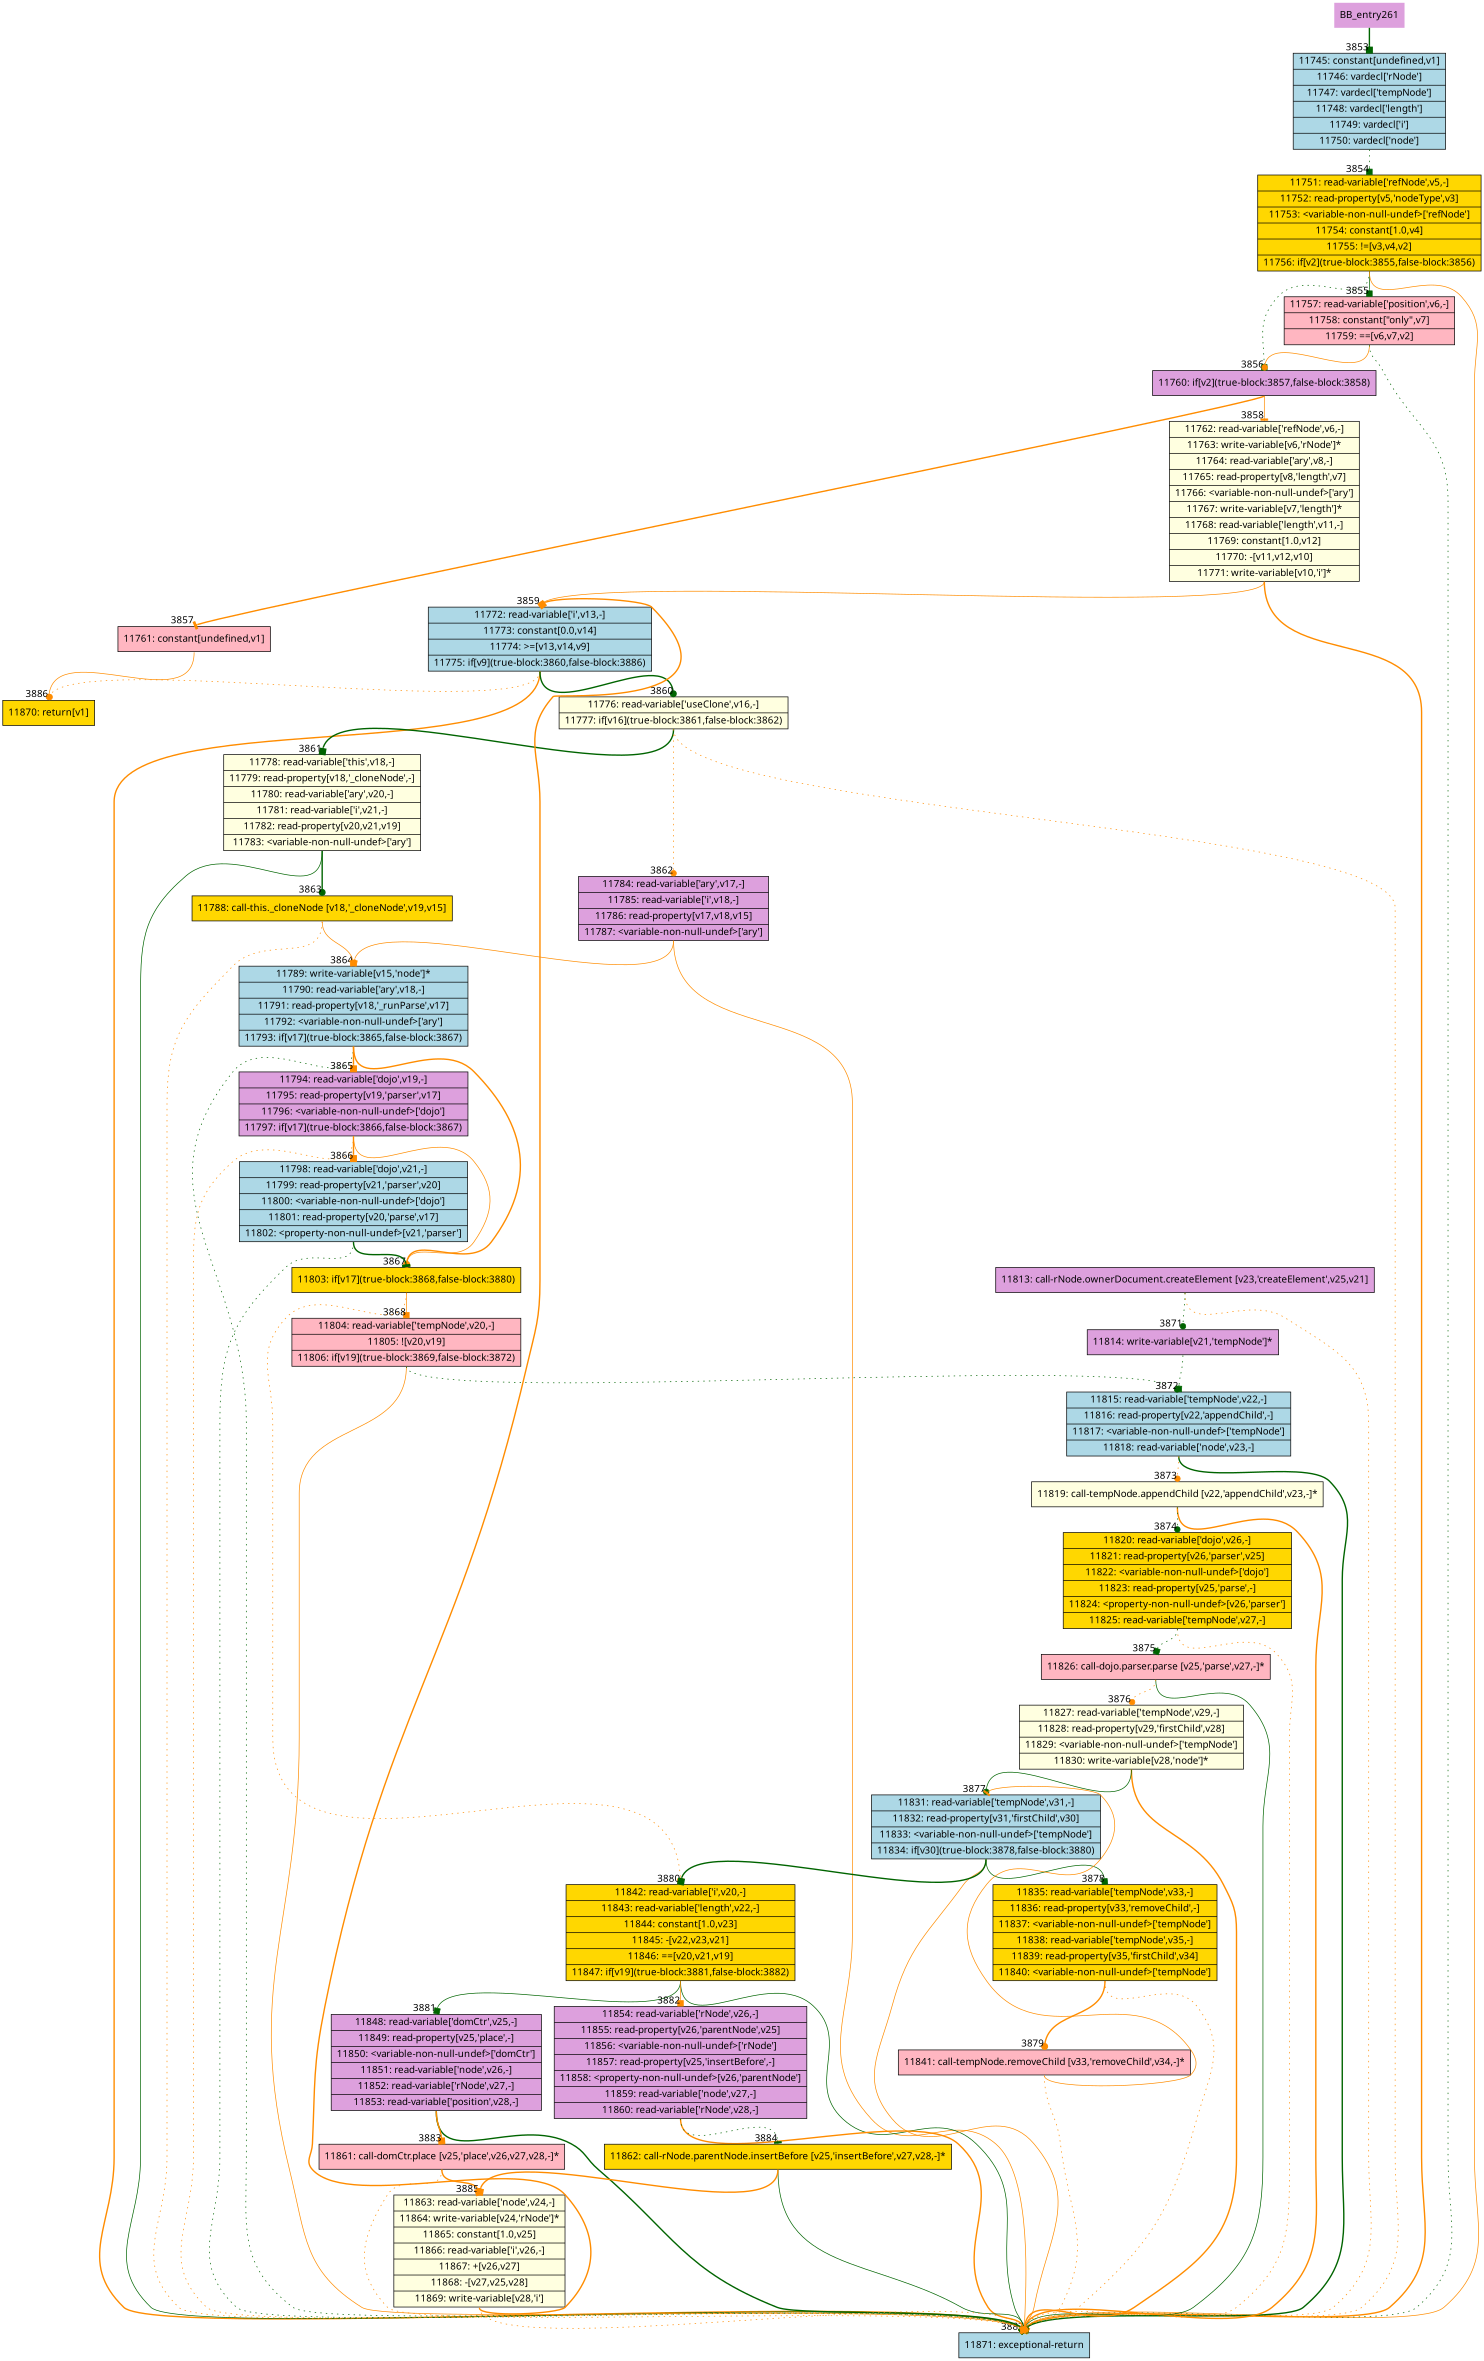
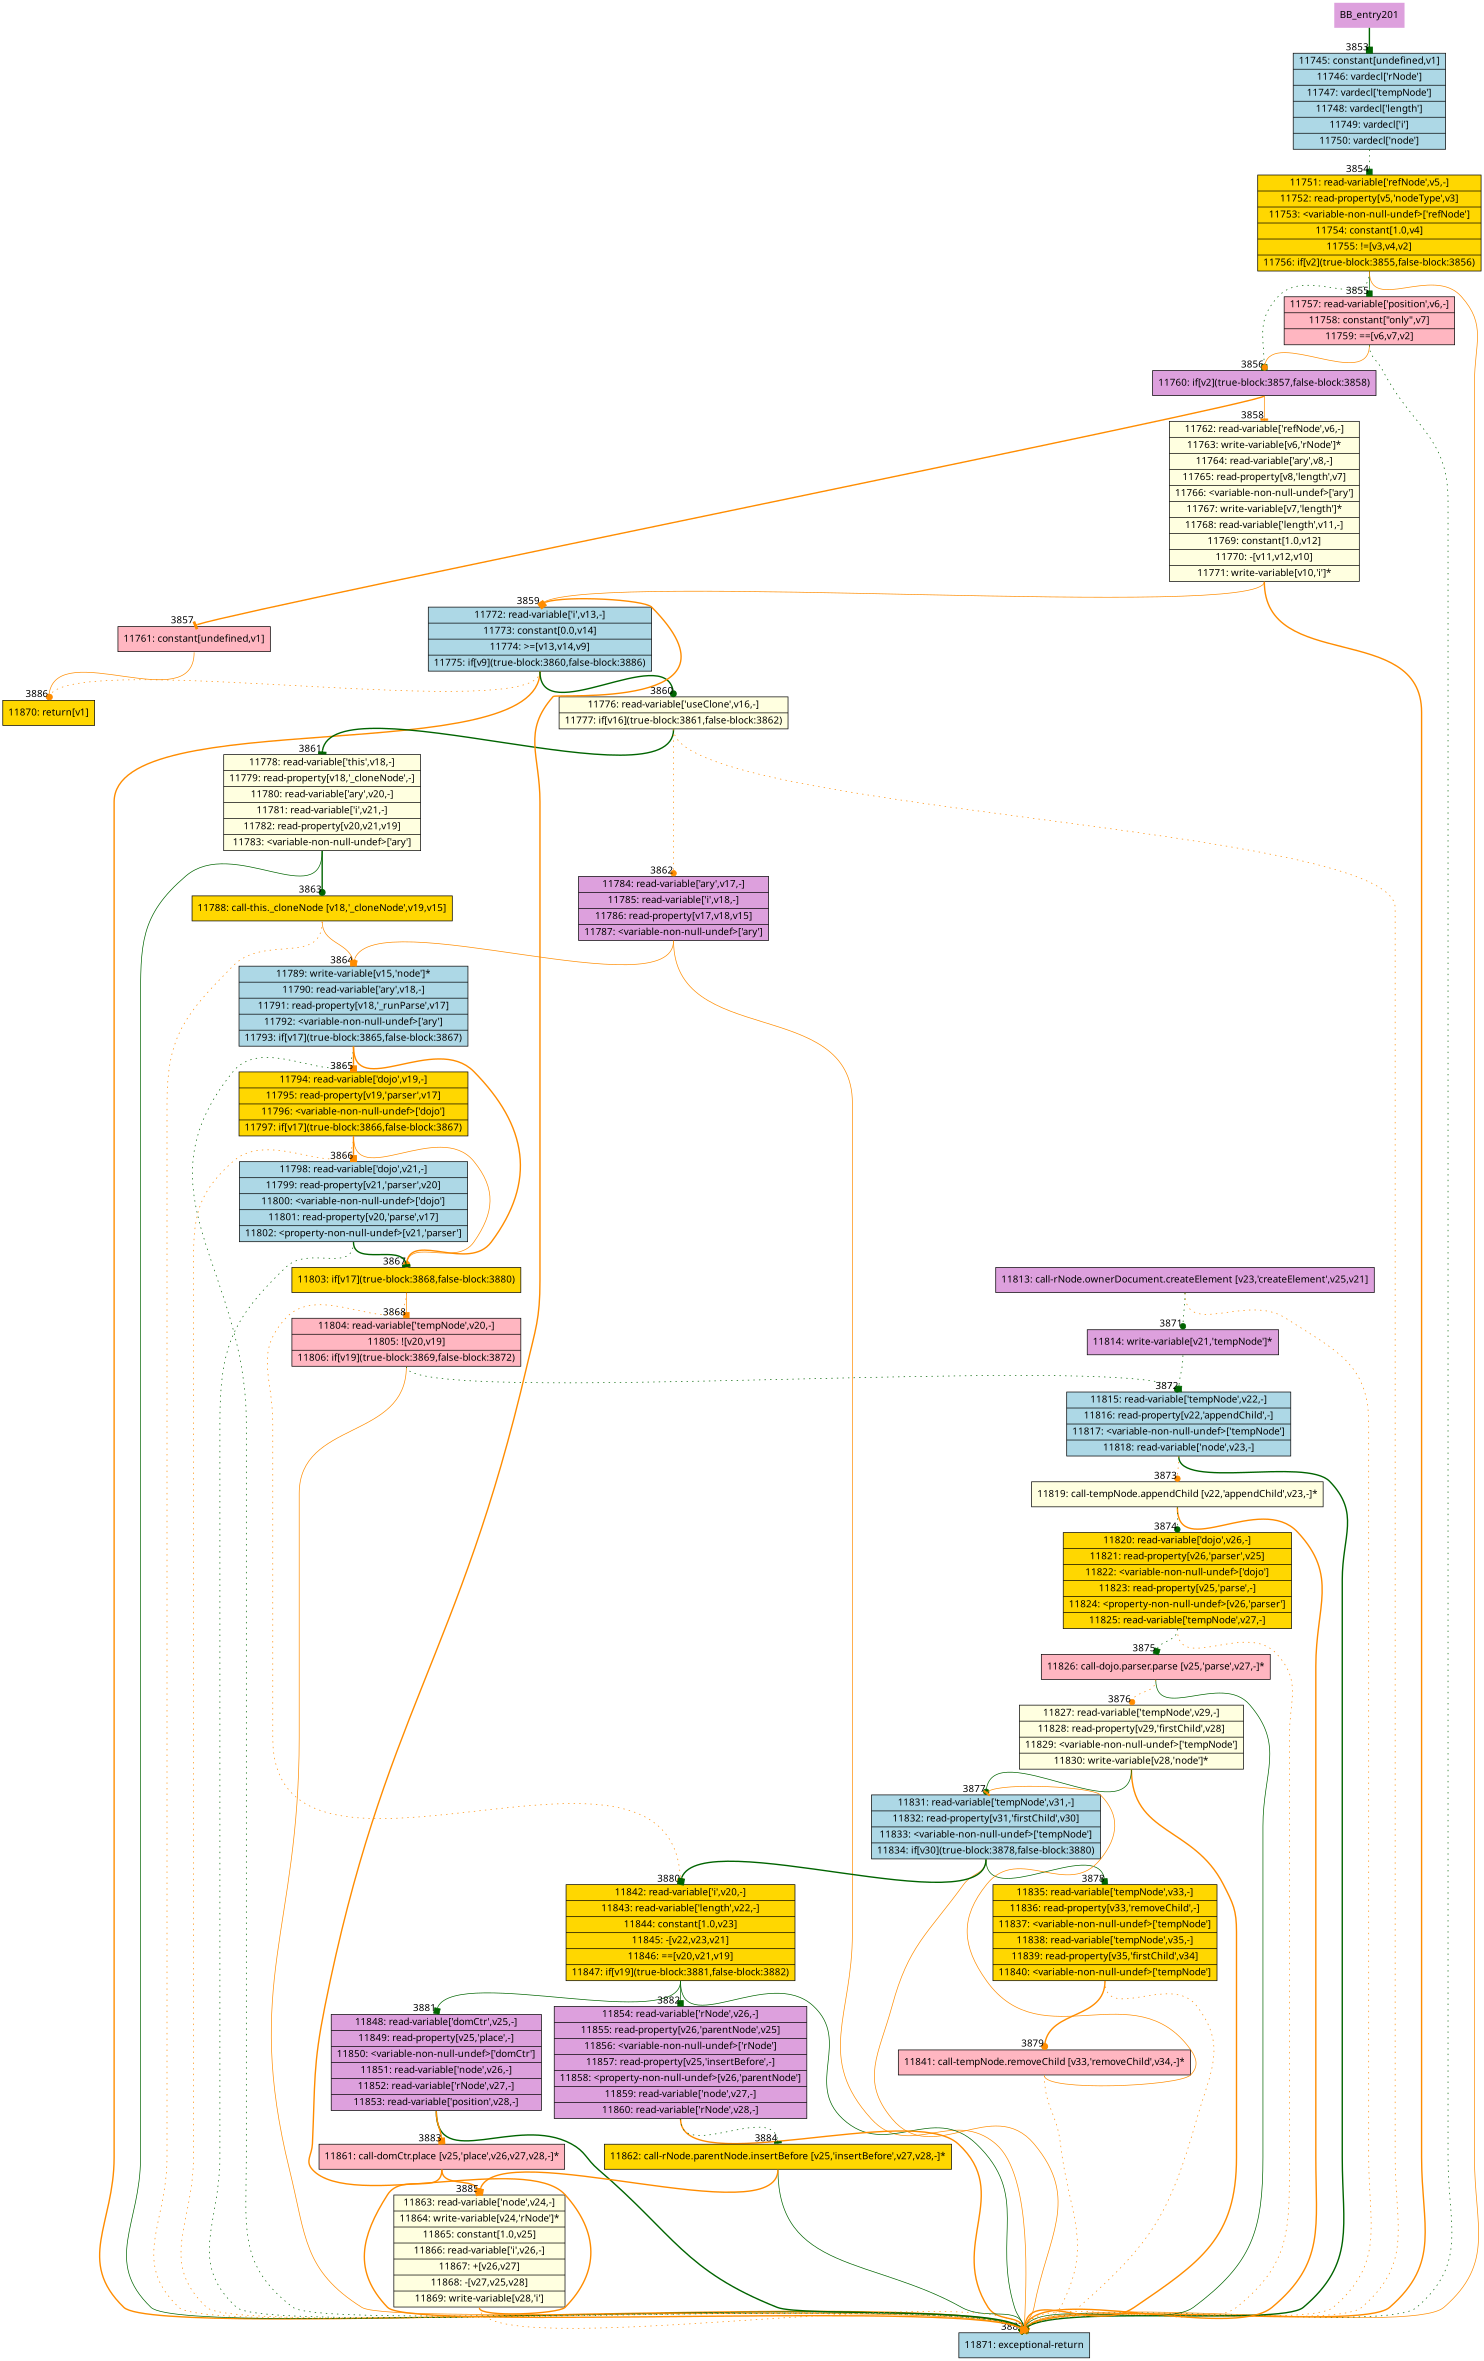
(1369, 15) -> (1369, 15)
(501, 742) -> (499, 742)
(353, 1104) -> (353, 1104)
(681, 1990) -> (681, 1990)
(610, 2317) -> (610, 2317)
